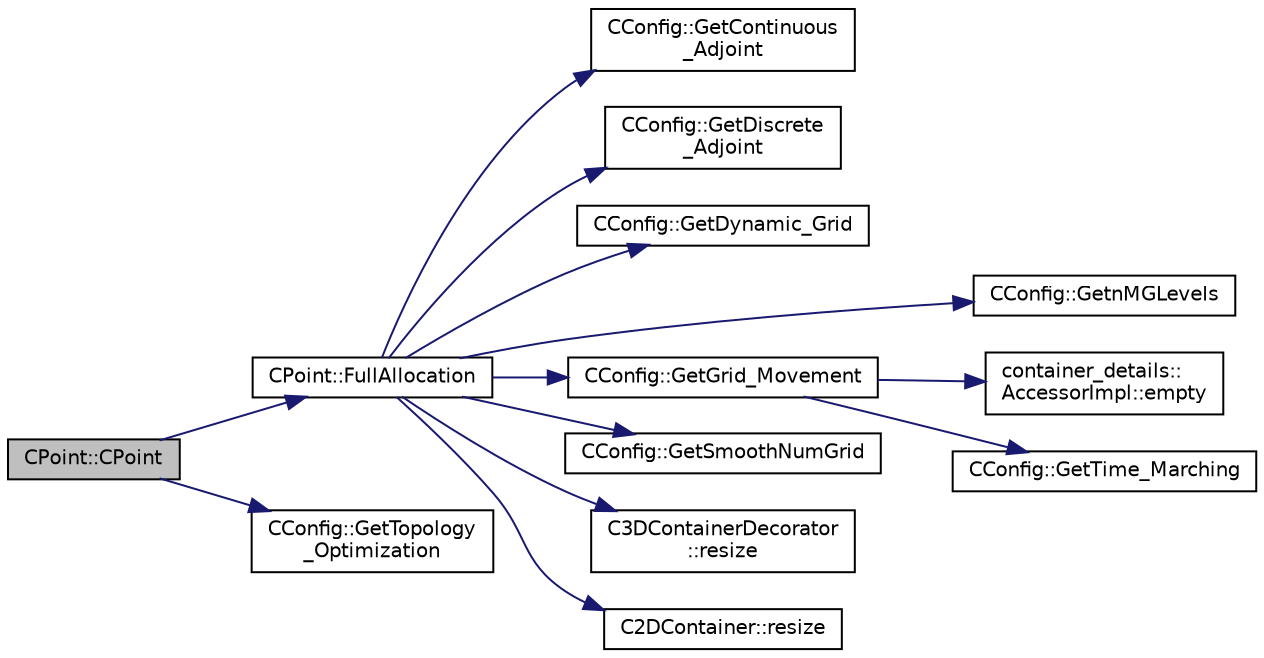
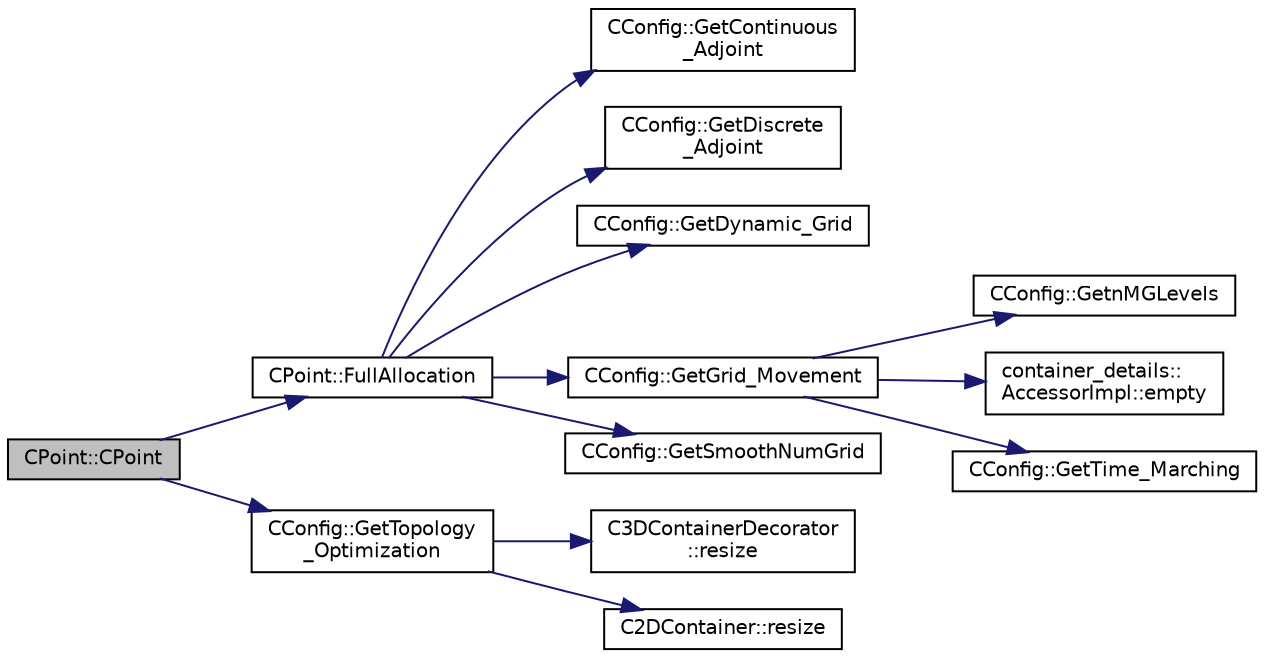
(705, 323) -> (904, 339)
(496, 456) -> (532, 541)
(496, 497) -> (555, 589)
